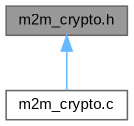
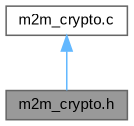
(67, 71) -> (67, 71)
